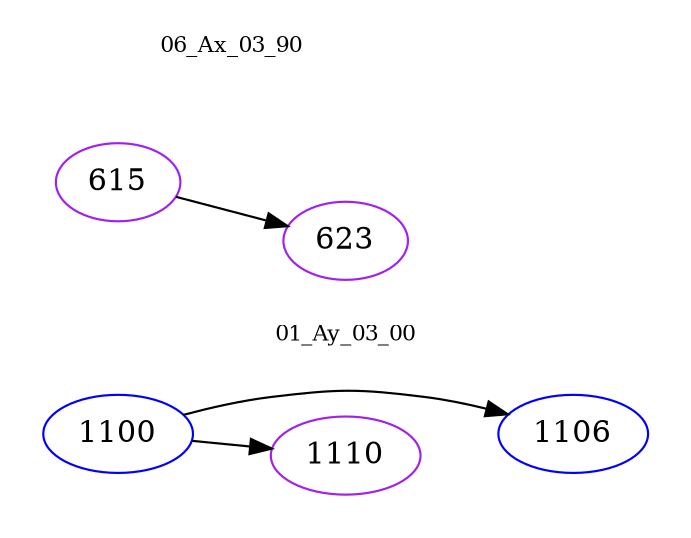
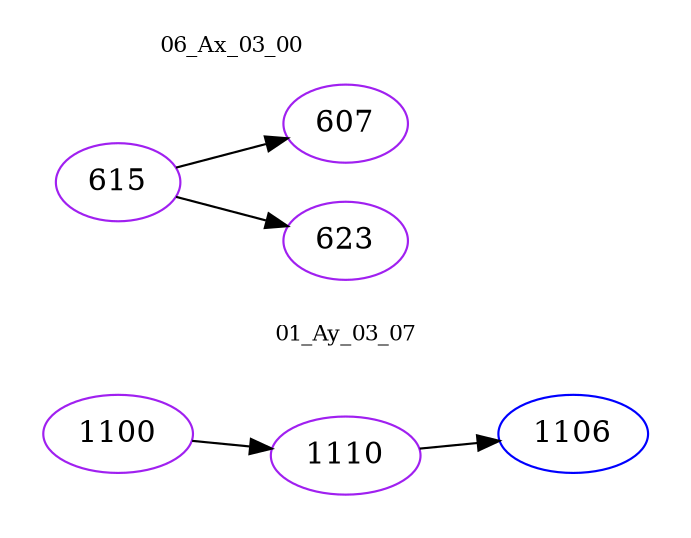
(232, 47) -> (232, 47)
none -> (346, 124)
(346, 335) -> (346, 335)
(335, 391) -> (448, 446)
(118, 434) -> (118, 434)
